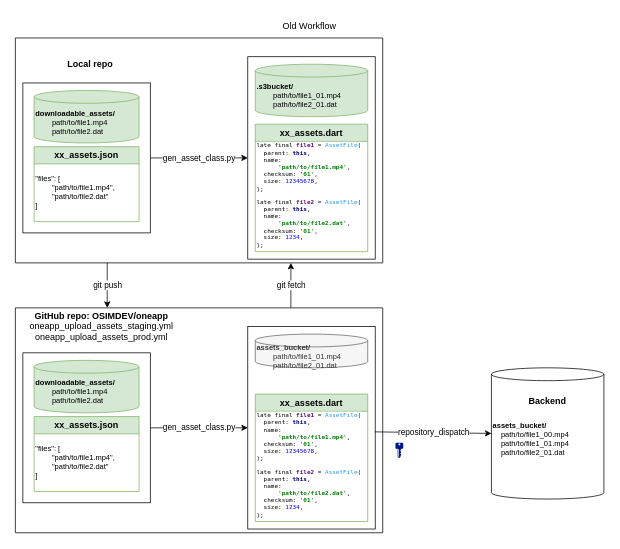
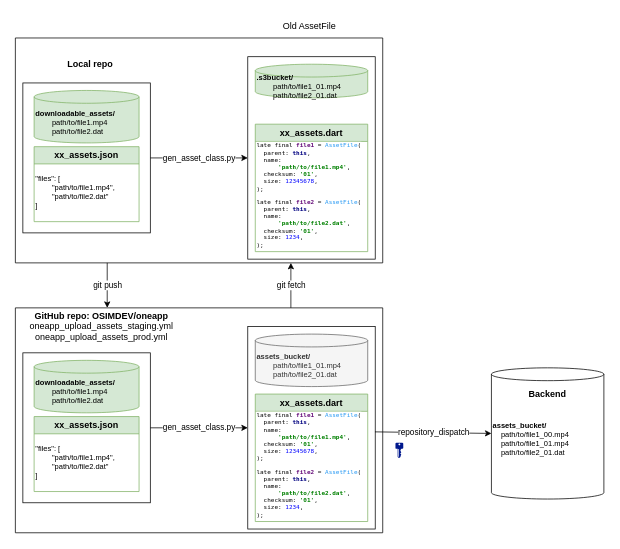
(310, 27) -> (310, 27)
(312, 90) -> (312, 81)
(312, 351) -> (312, 360)
(548, 402) -> (548, 394)
